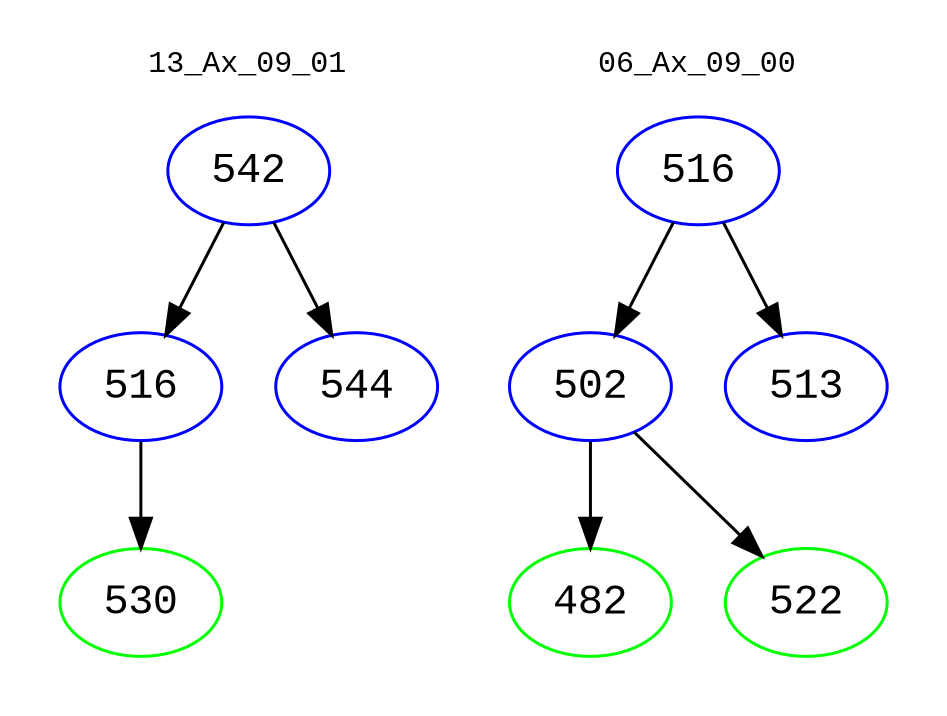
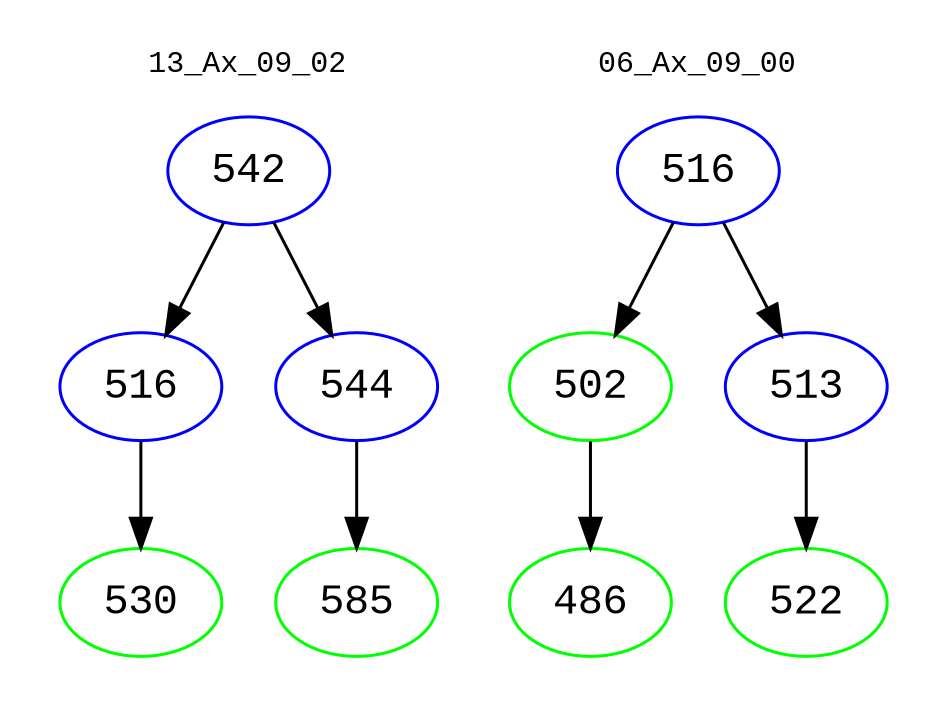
(249, 64) -> (249, 64)
(590, 387) -> (590, 387)
(687, 484) -> (806, 480)
none -> (357, 602)
(590, 602) -> (590, 602)
